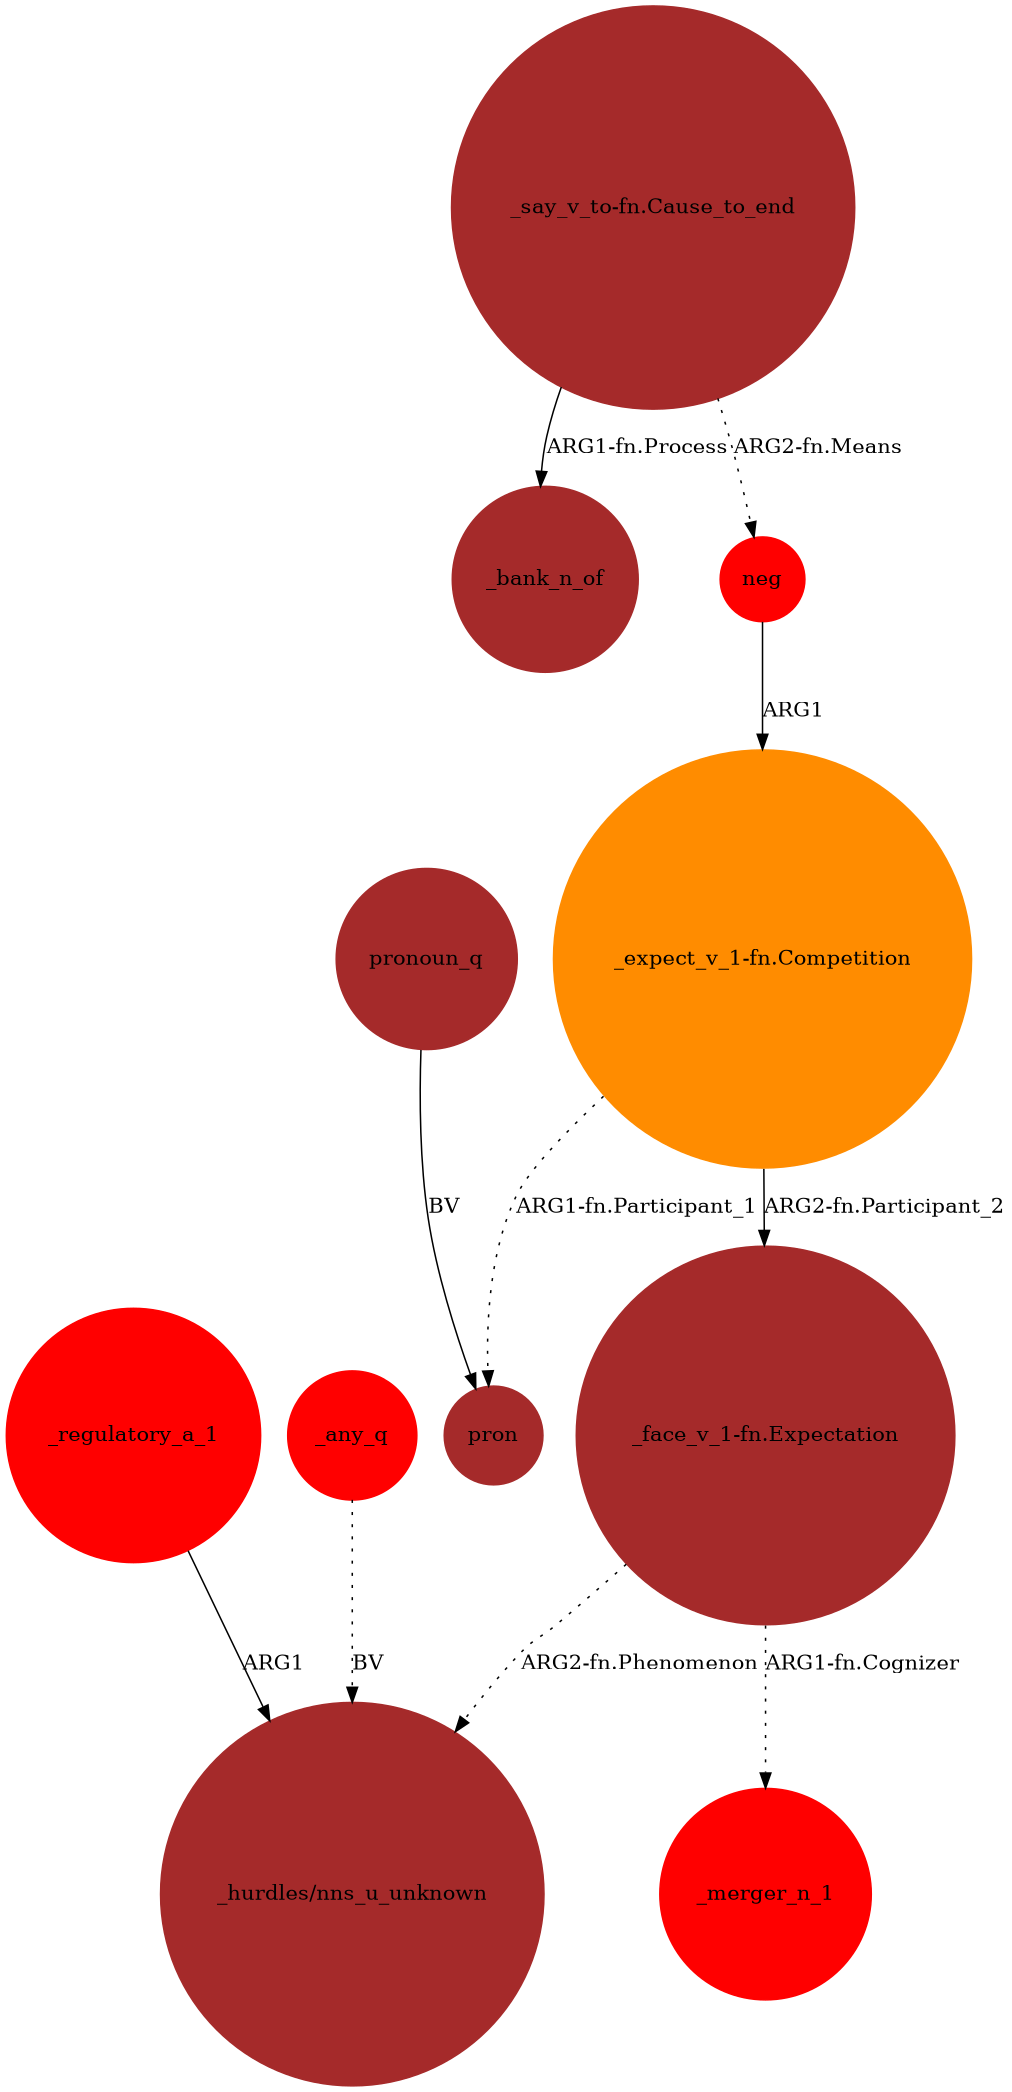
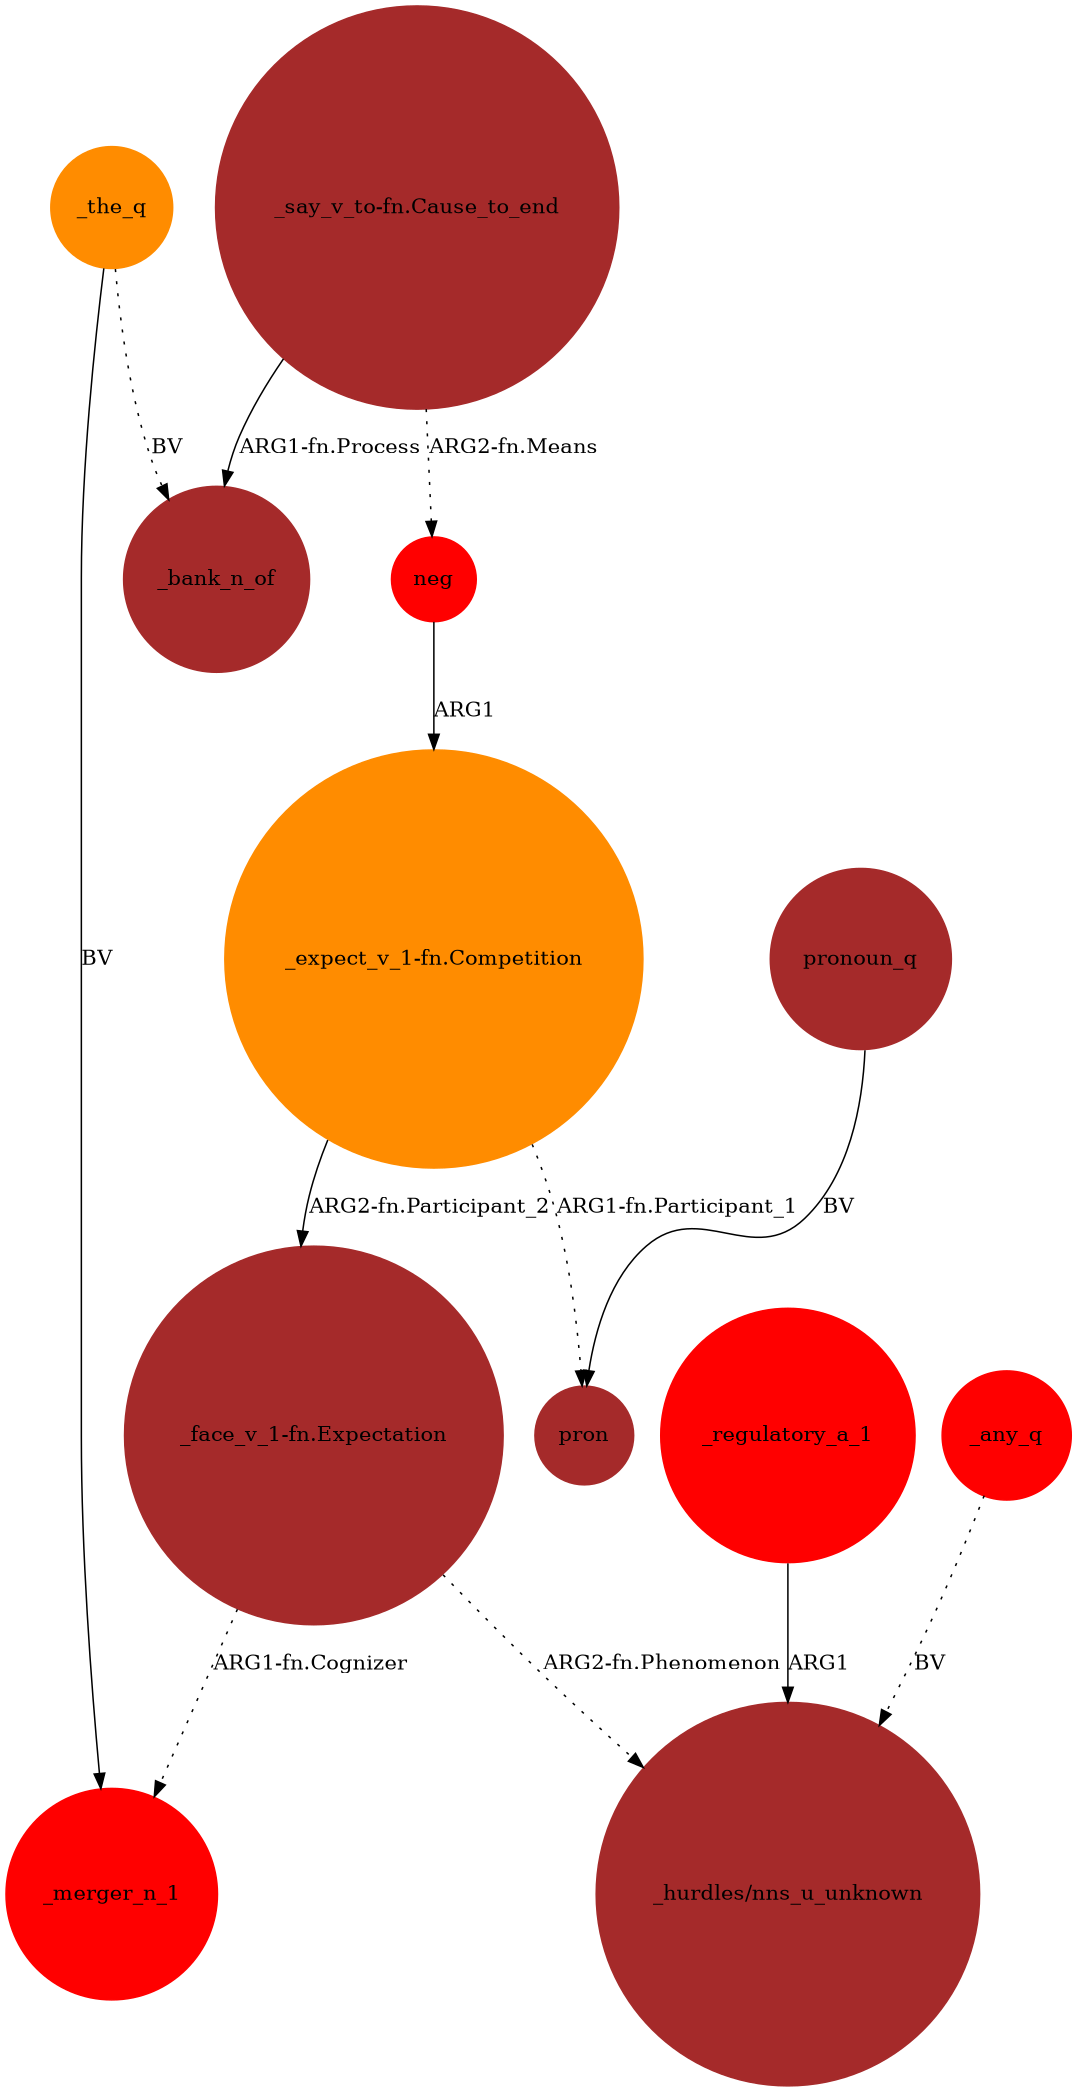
none -> (112, 208)
